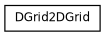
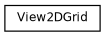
(52, 18) -> (52, 18)
